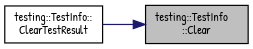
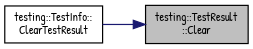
(197, 24) -> (197, 24)
